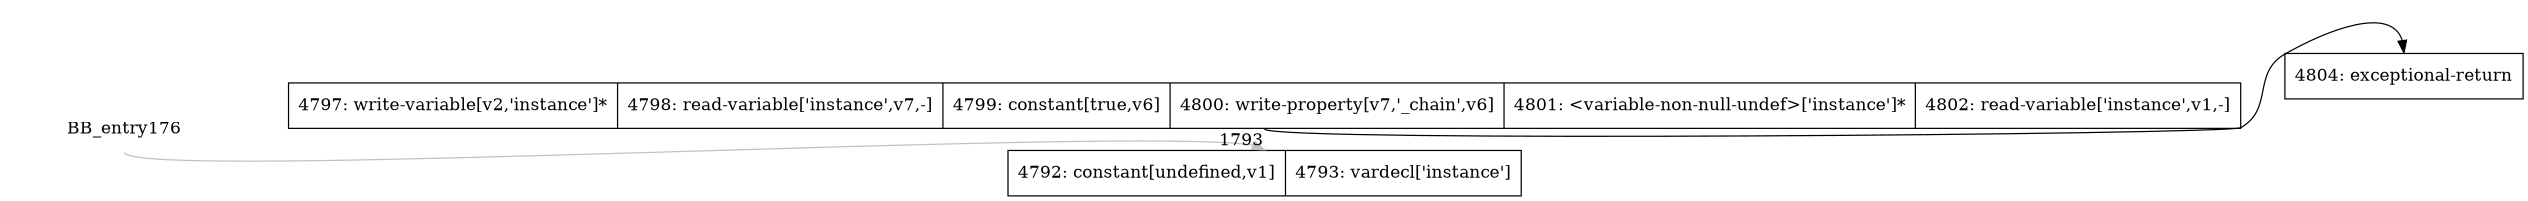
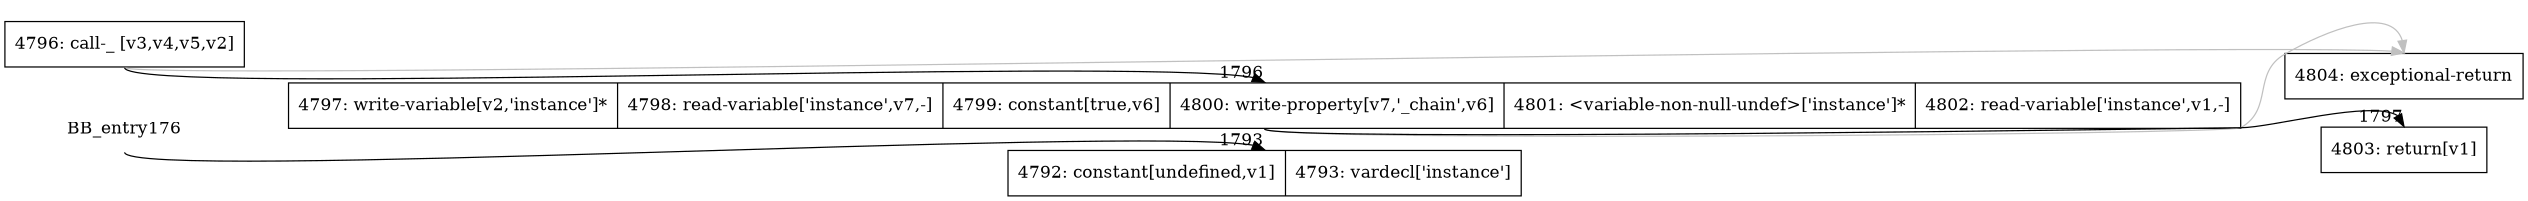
none -> (125, 44)
(1863, 135) -> (1863, 135)
none -> (2404, 150)
(689, 151) -> (689, 151)
